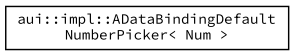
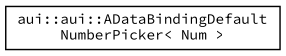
(147, 28) -> (143, 28)
